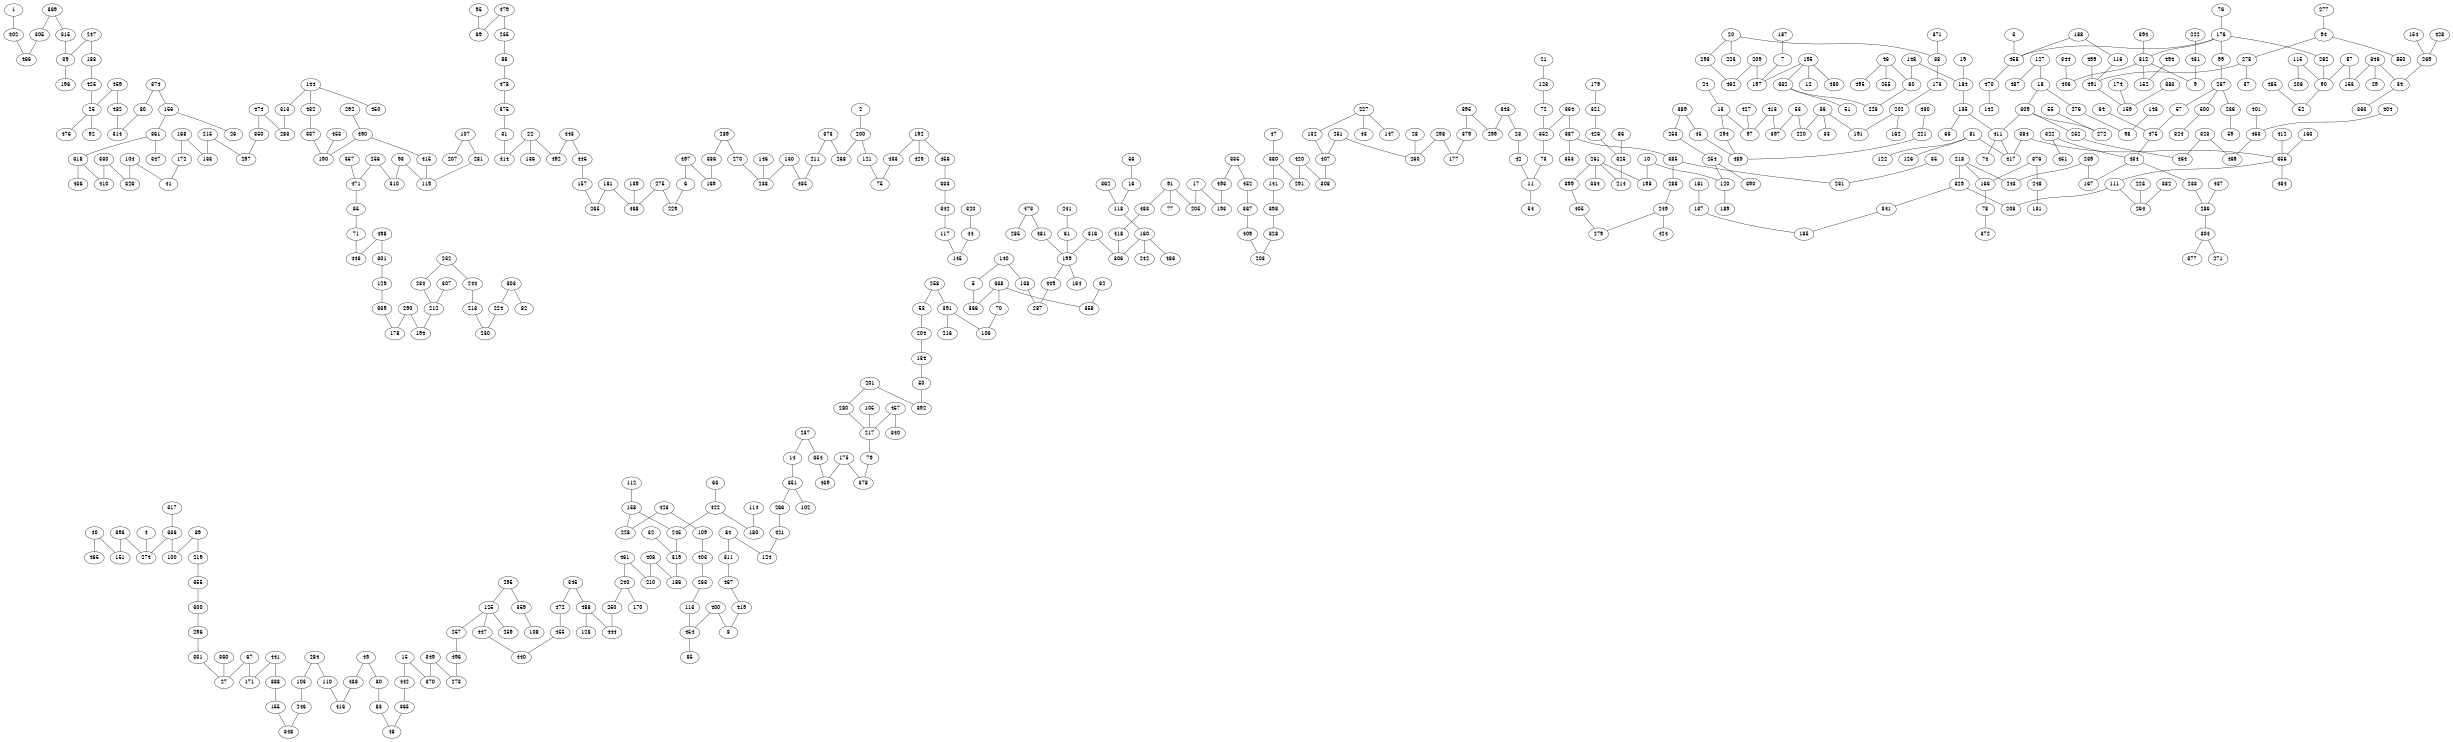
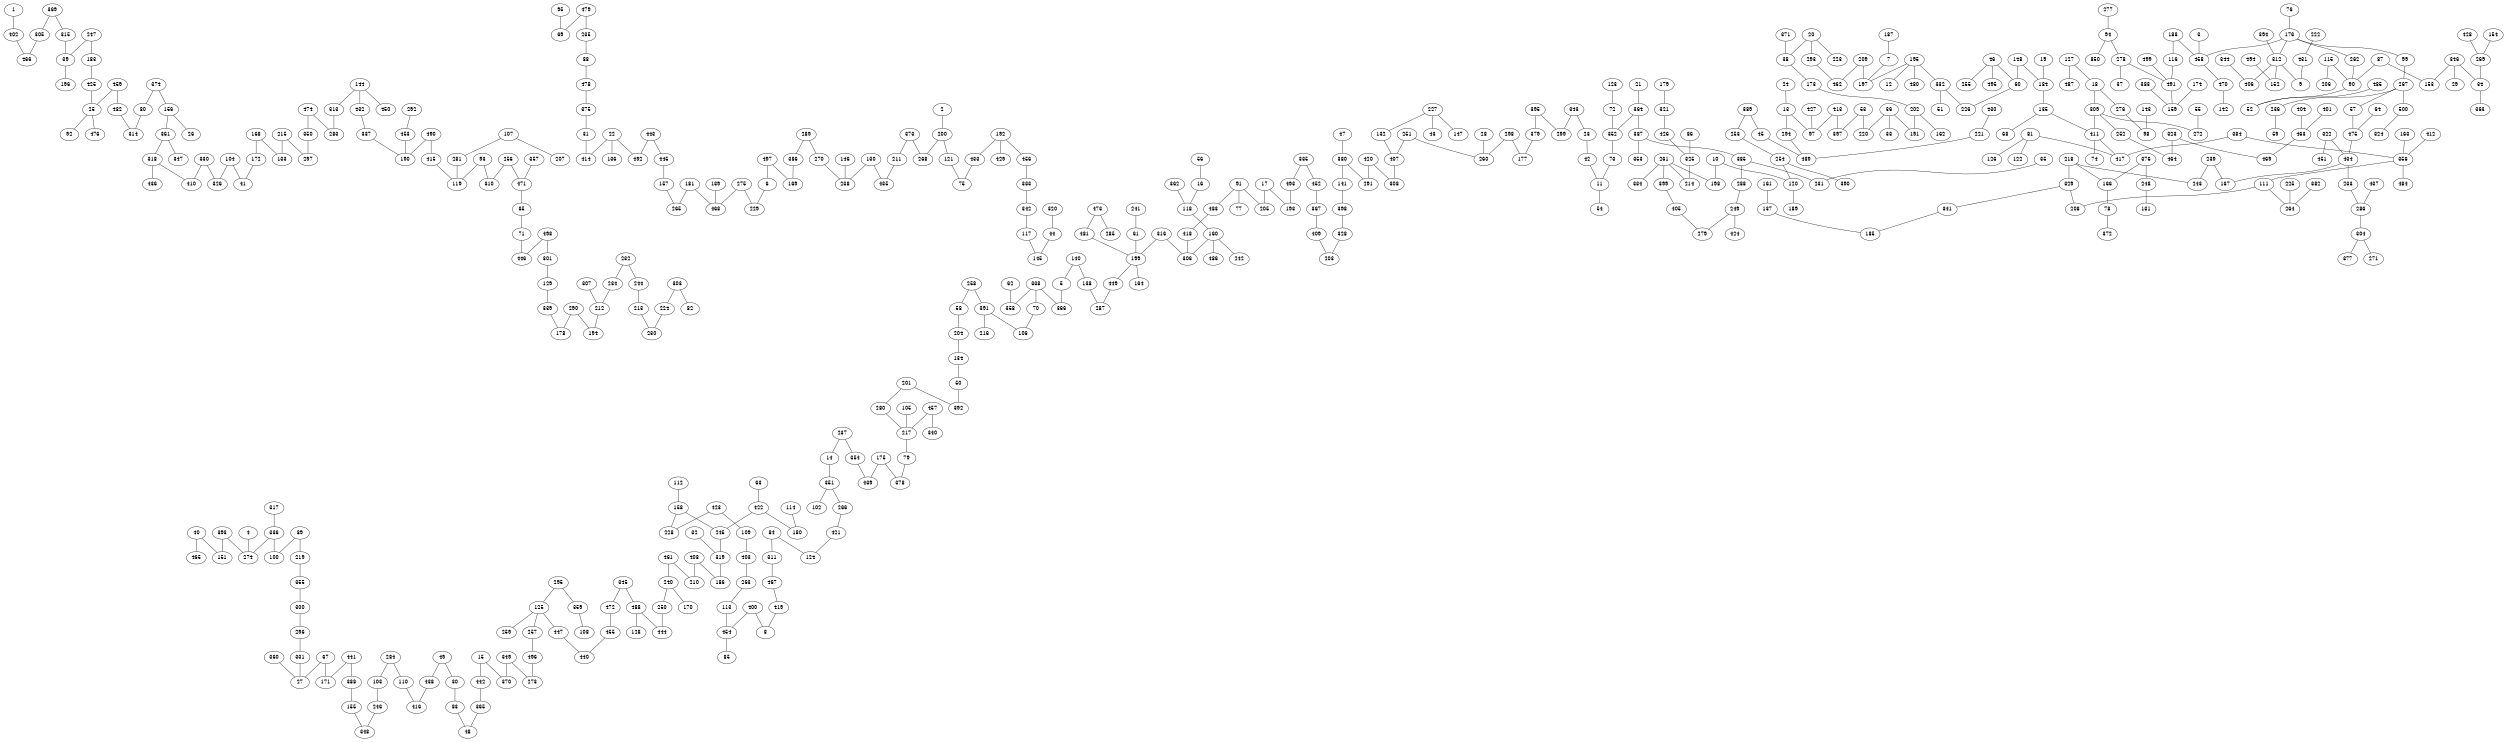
(1544, 72) -> (1638, 97)
(356, 122) -> (408, 122)
